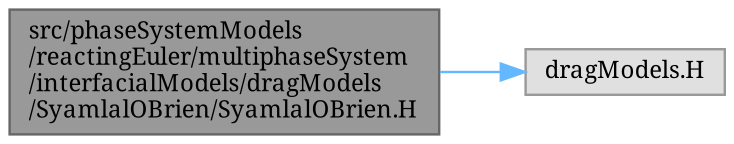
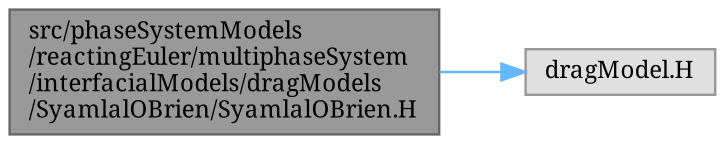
(625, 72) -> (620, 72)
